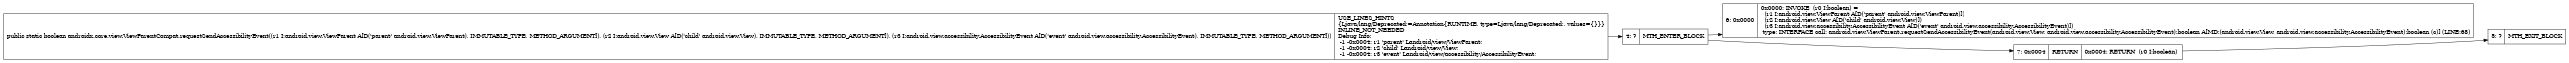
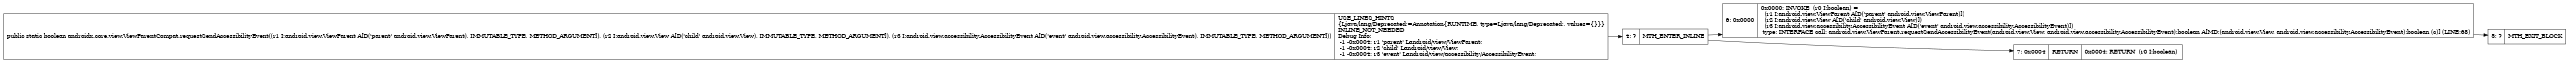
(1674, 36) -> (1674, 36)
(2333, 47) -> (2479, 35)
